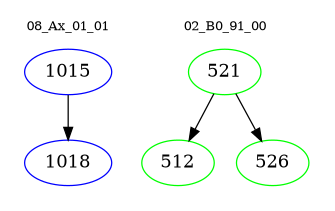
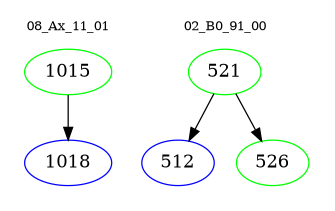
(68, 27) -> (68, 27)
(68, 72) -> (68, 72)
(178, 163) -> (178, 163)
